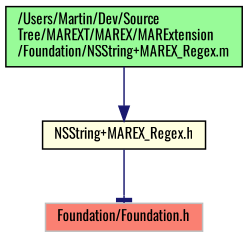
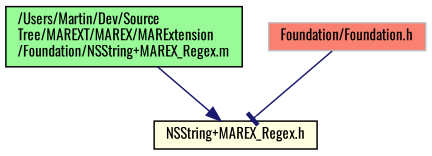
(124, 173) -> (294, 83)
